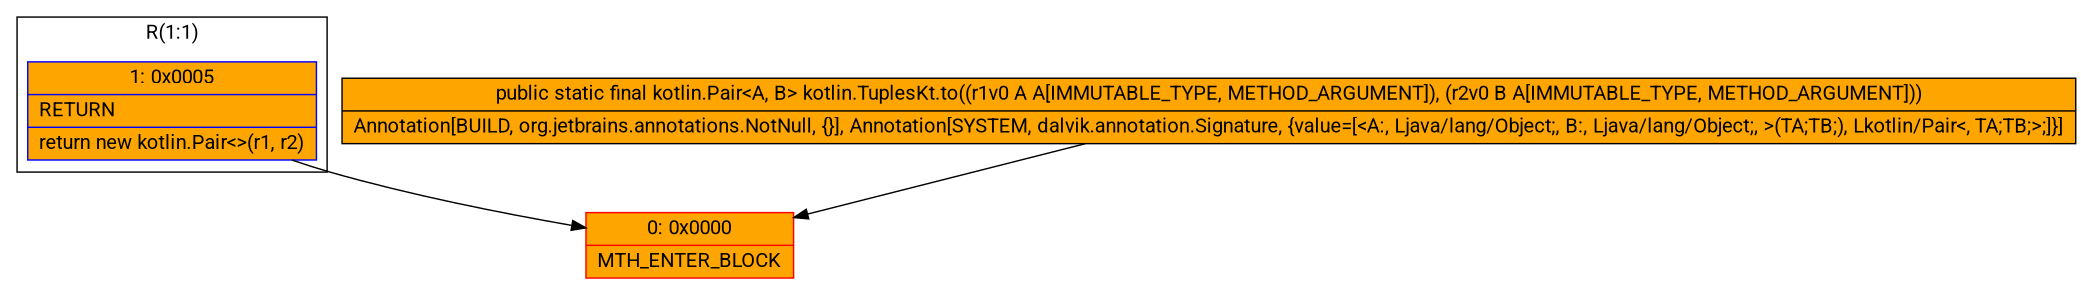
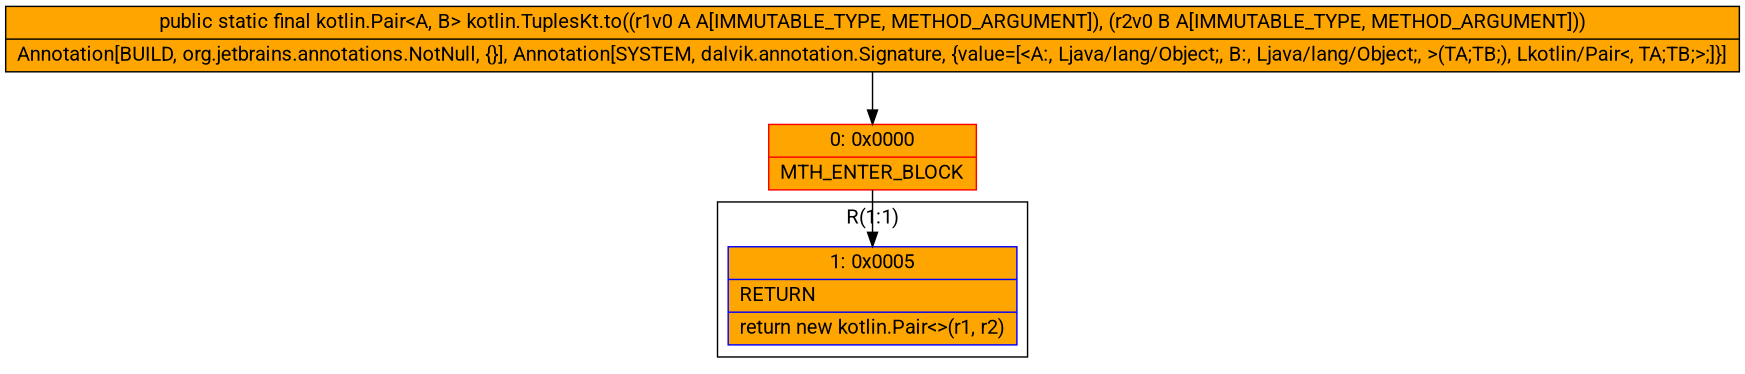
(431, 197) -> (873, 211)
